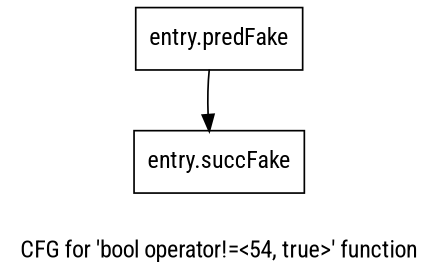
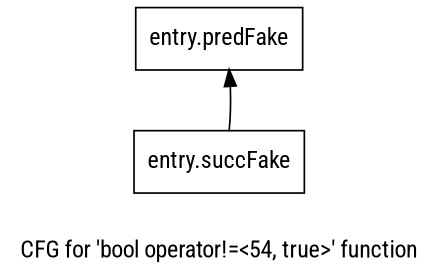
(208, 92) -> (230, 109)
